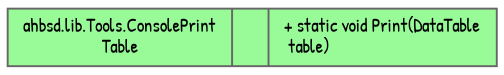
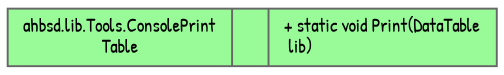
(308, 47) -> (299, 47)
